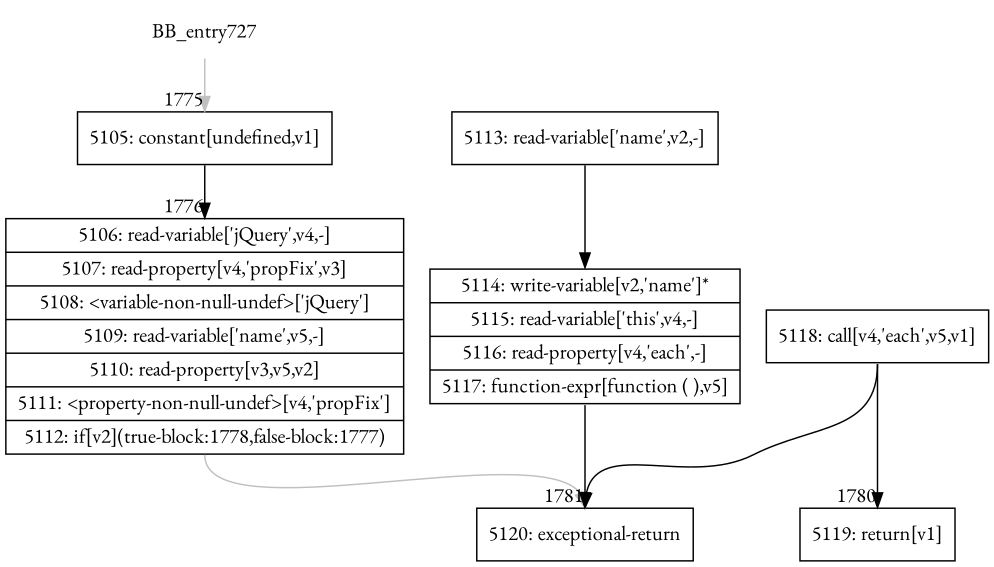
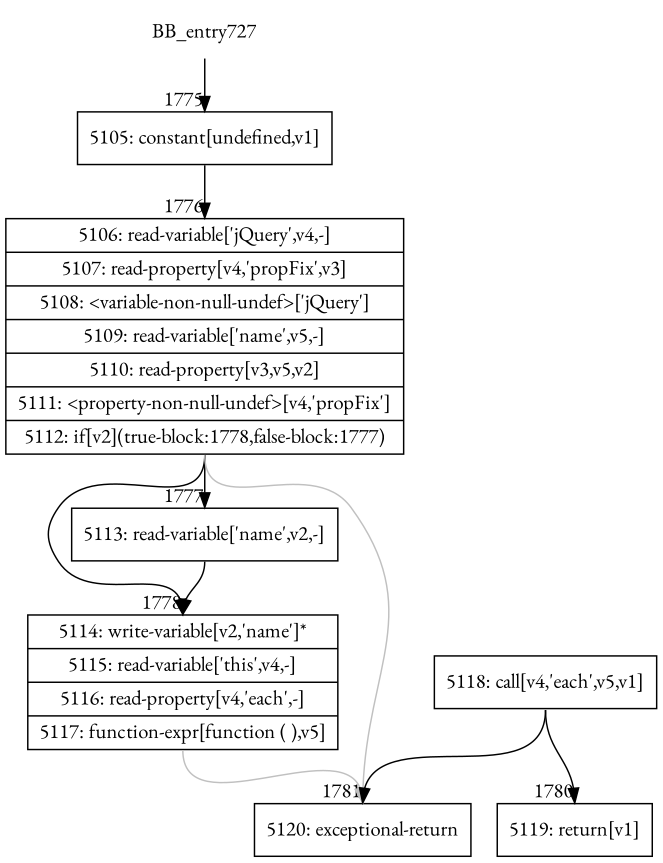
(205, 77) -> (205, 77)
(585, 449) -> (265, 778)
none -> (205, 482)
none -> (53, 516)
